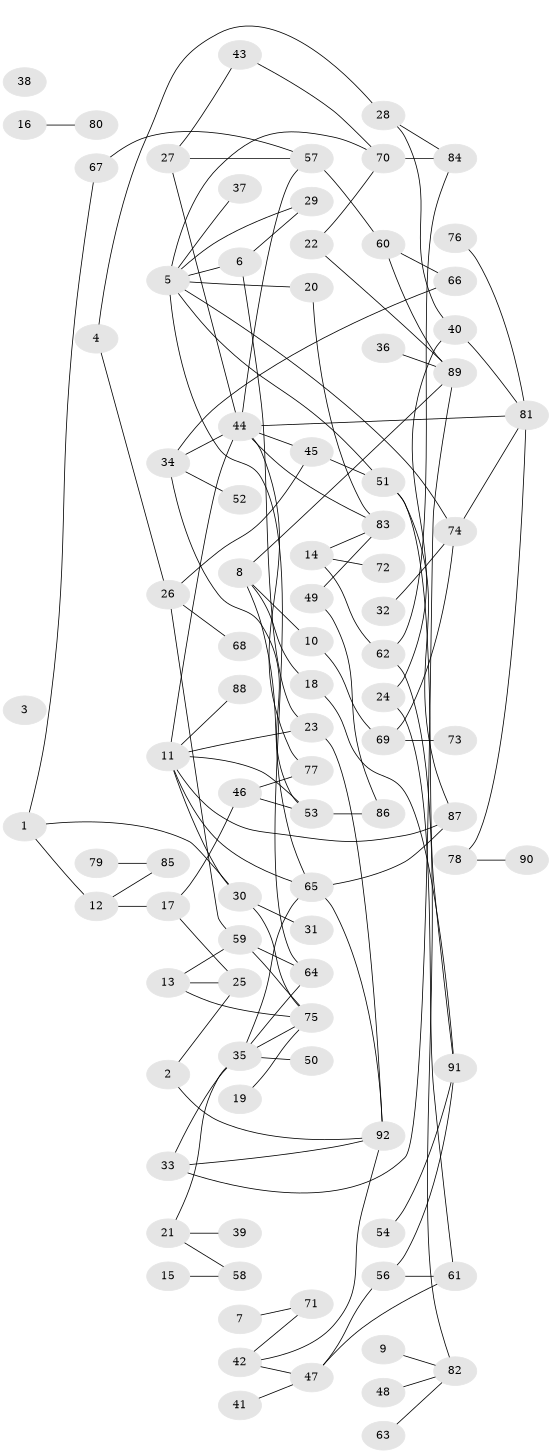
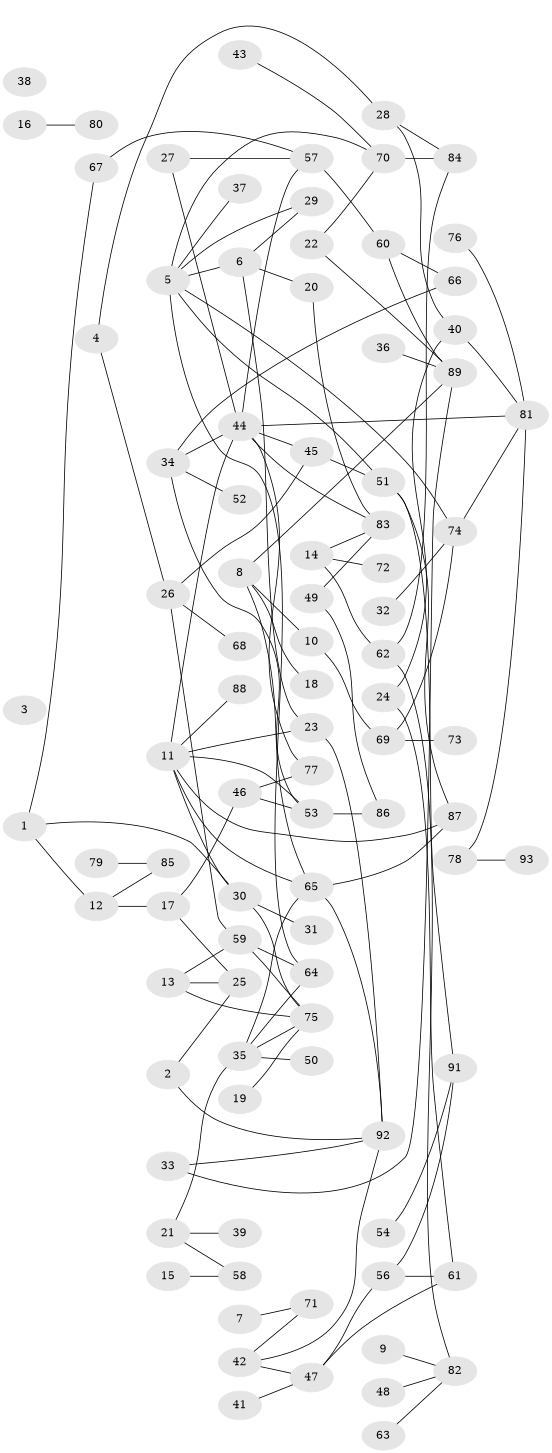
(207, 108) -> none
(237, 285) -> (276, 275)
(416, 819) -> none
(527, 860) -> (527, 860)
(196, 1113) -> none
